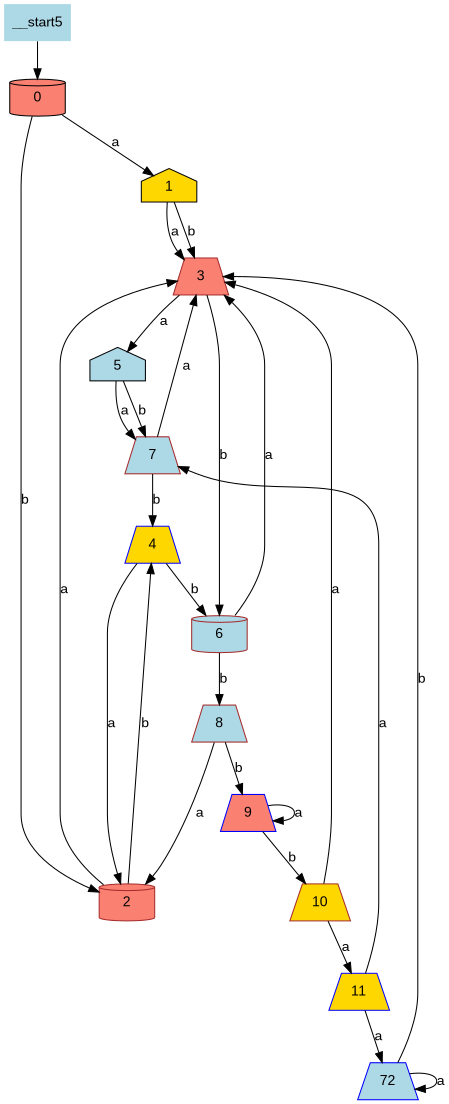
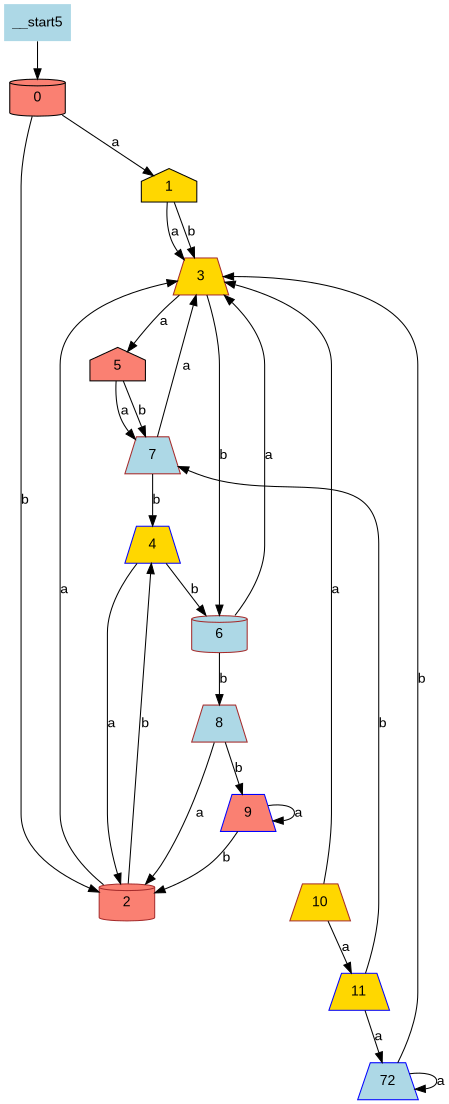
(201, 276) -> (201, 276)
(118, 366) -> (118, 366)
(383, 724) -> (383, 724)
(281, 854) -> (206, 867)
